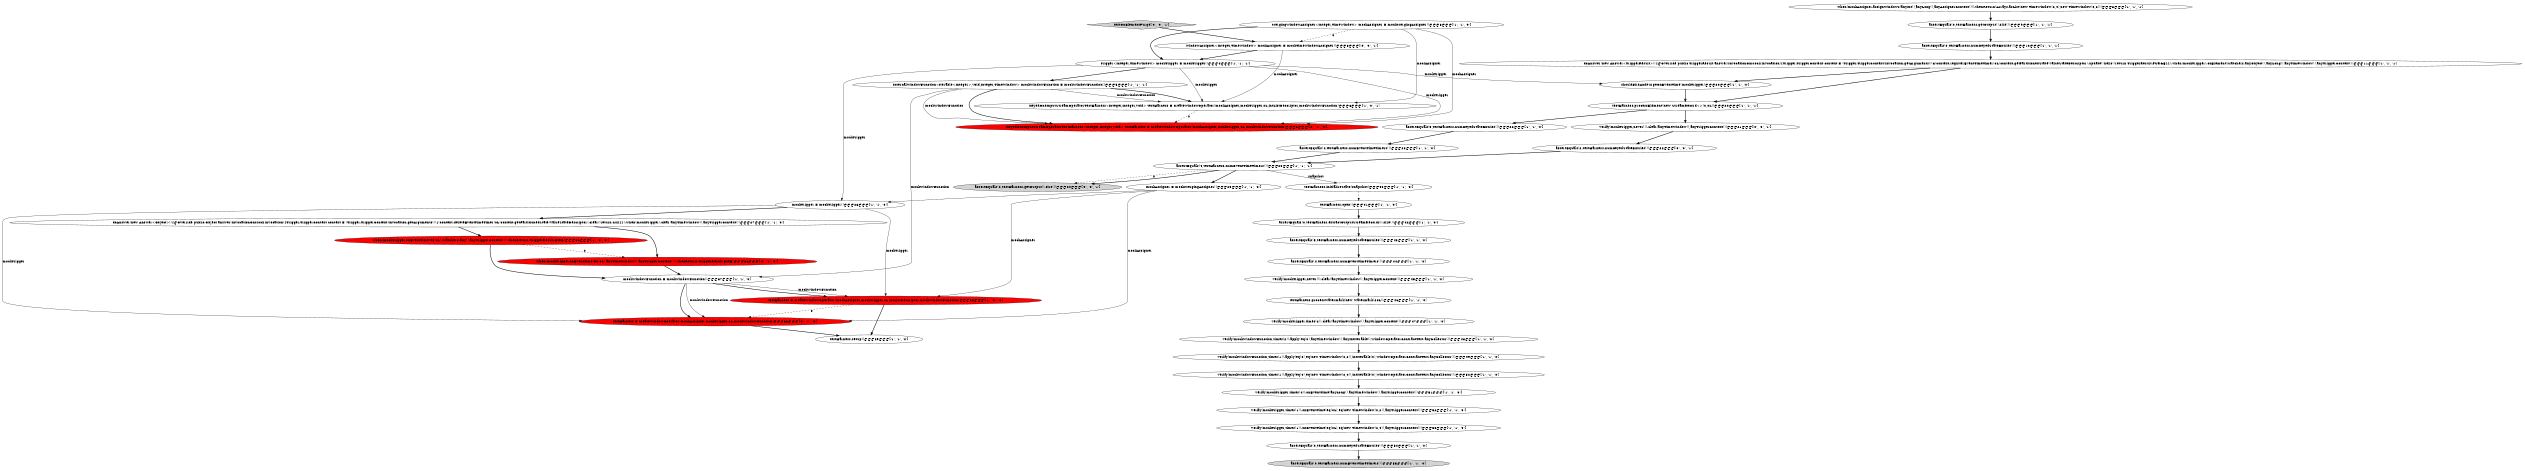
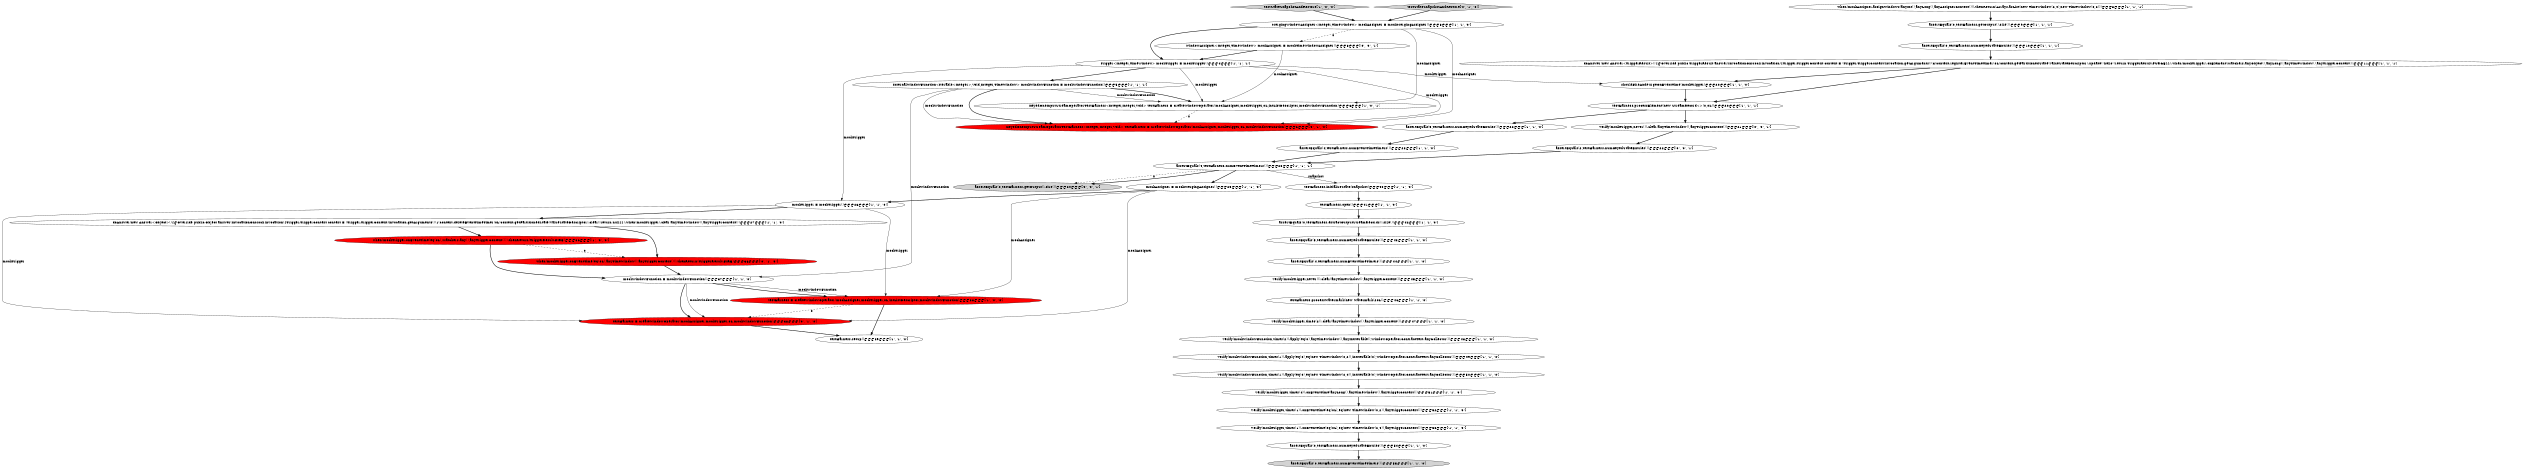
none -> (1300, 7)
none -> (1443, 7)
(1142, 25) -> none
(1020, 195) -> (1020, 195)
(1359, 195) -> (1359, 195)
